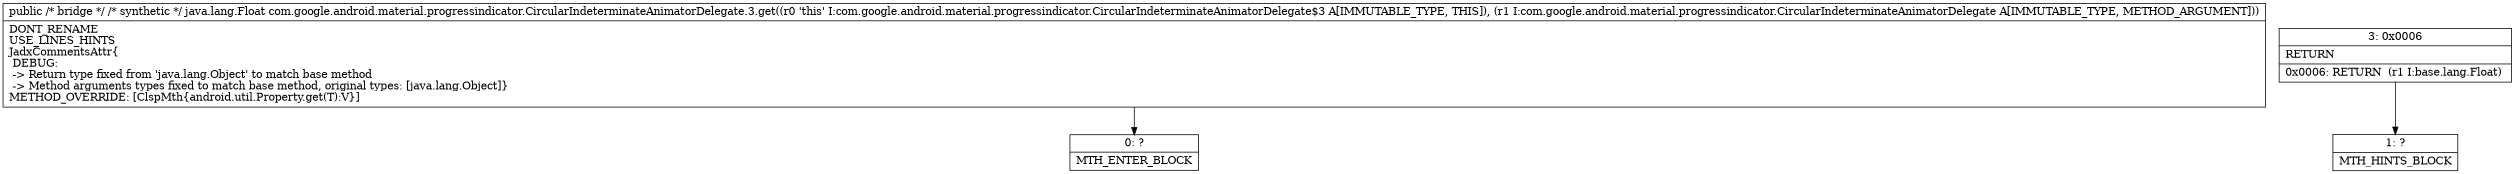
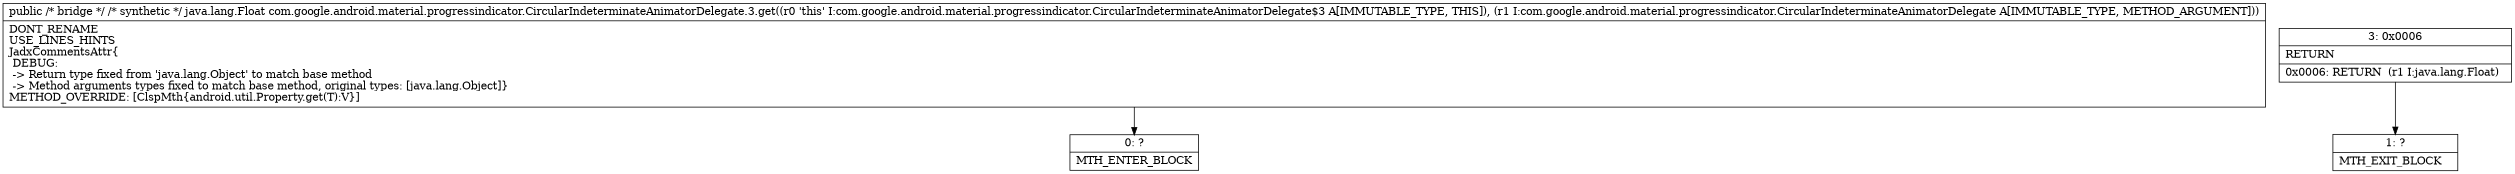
(2395, 73) -> (2394, 73)
(2395, 161) -> (2390, 161)
